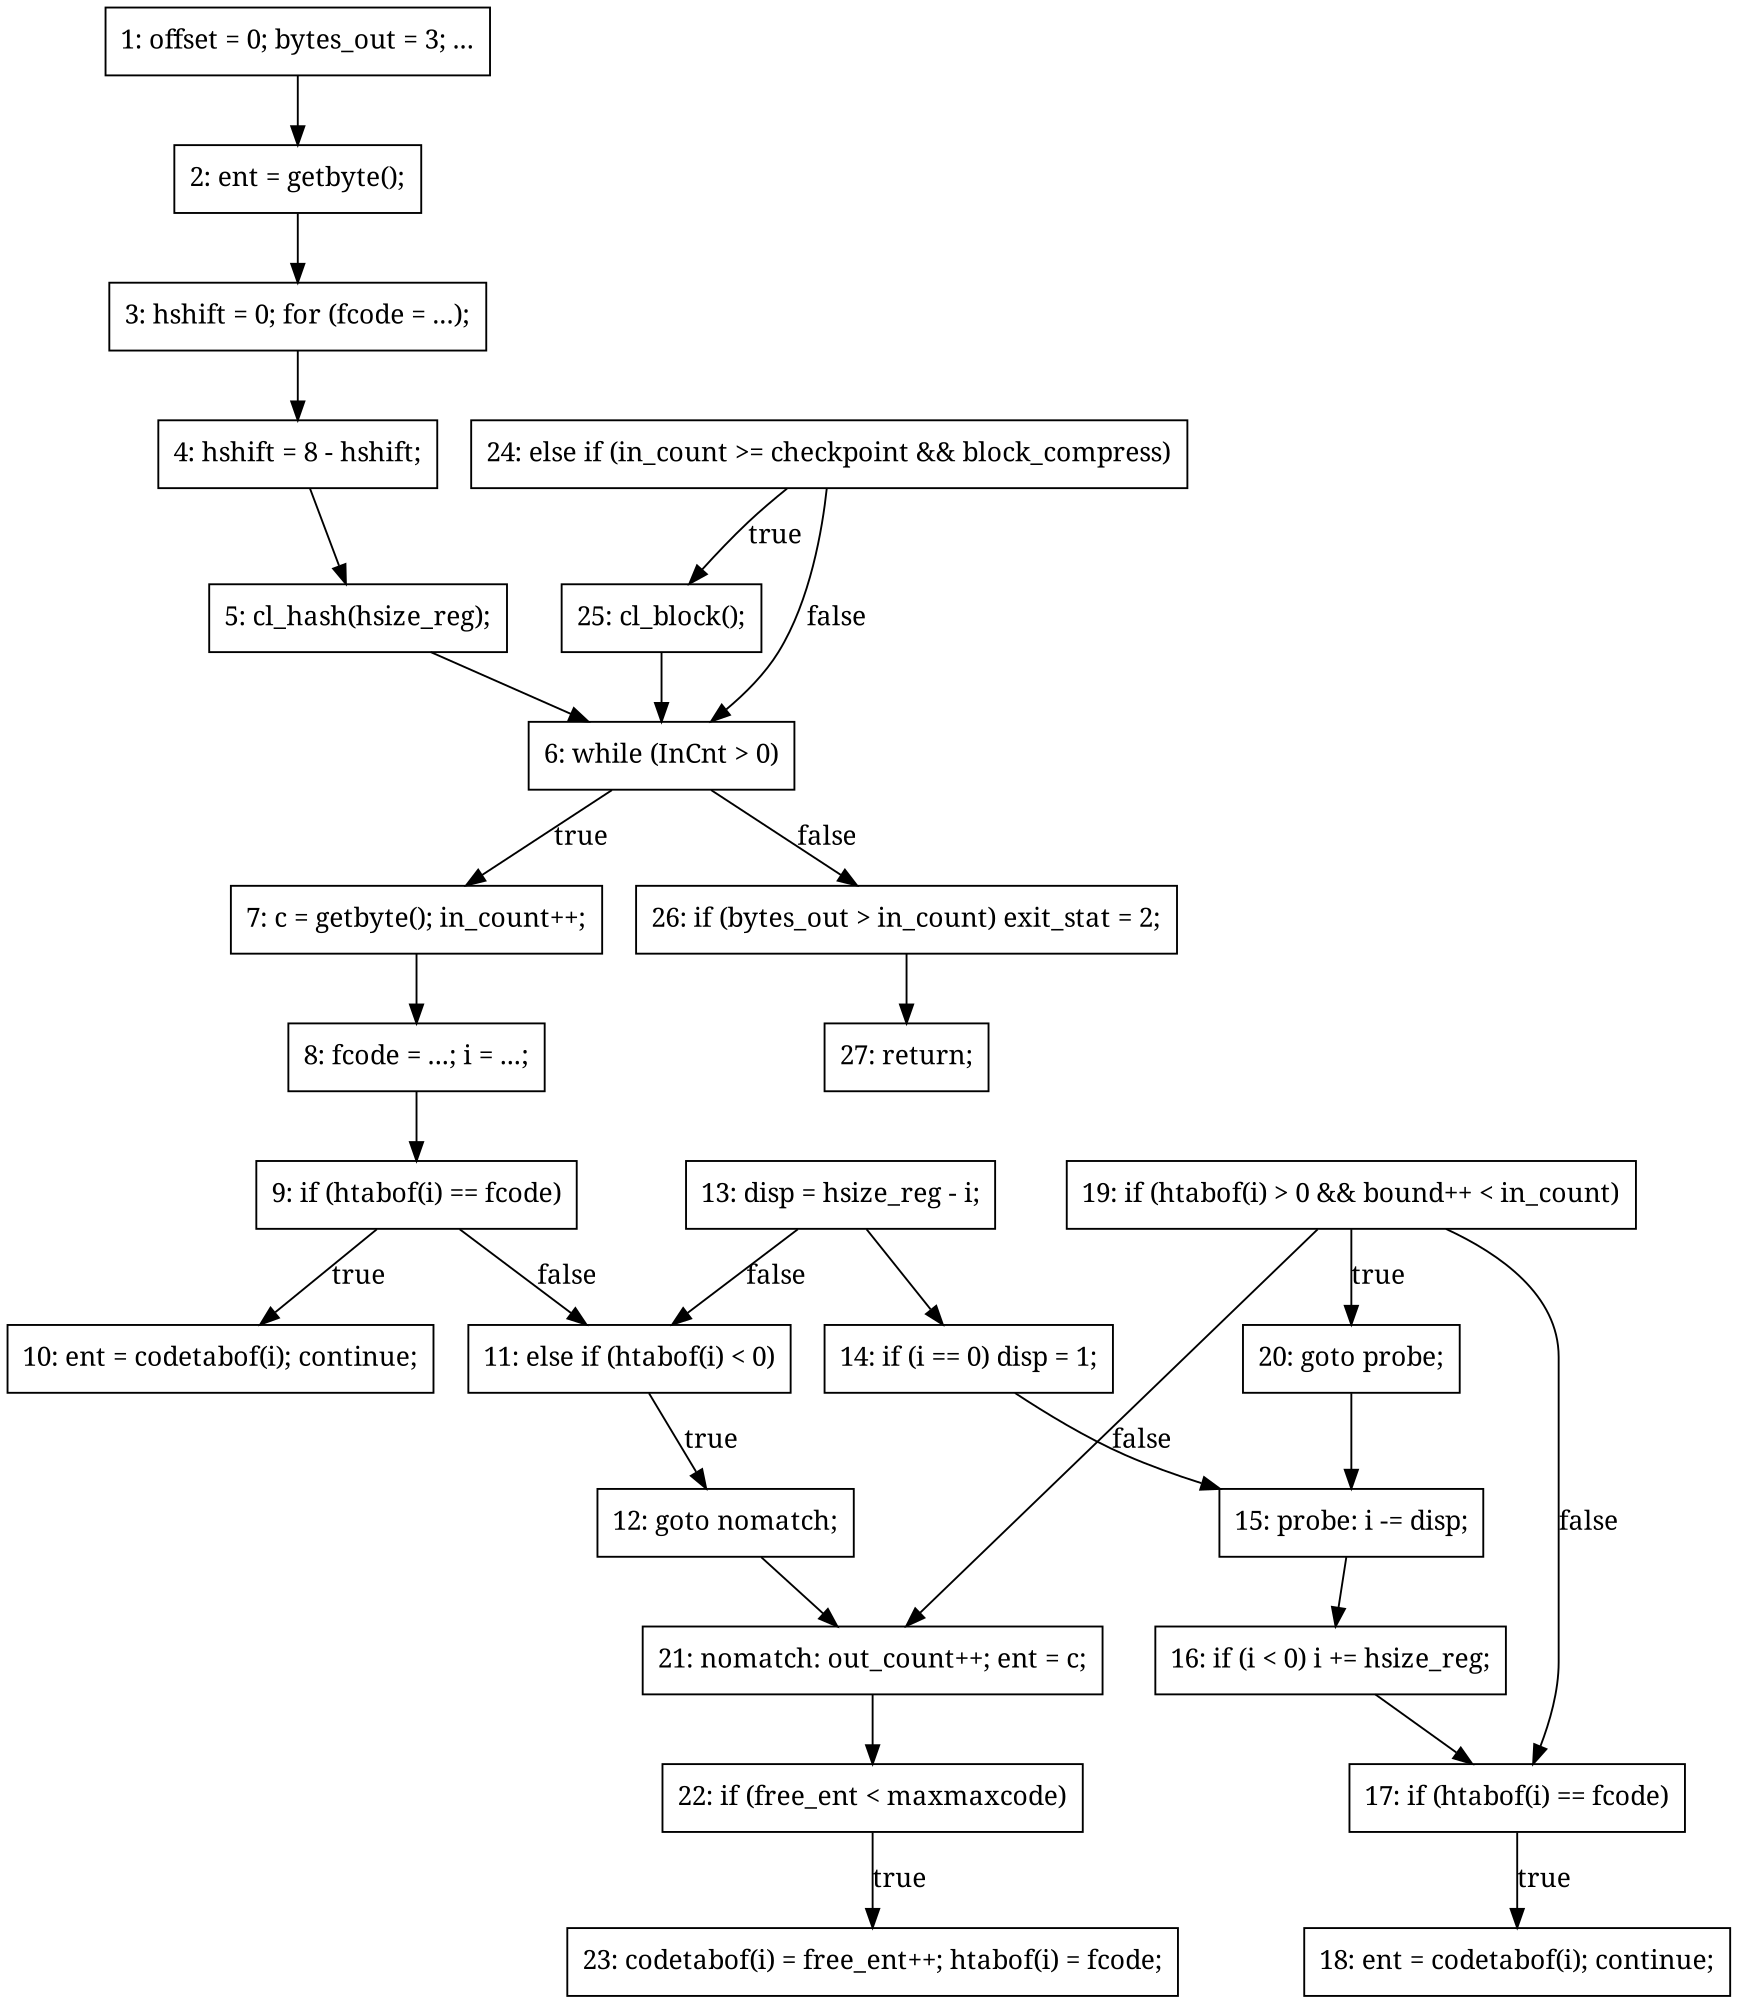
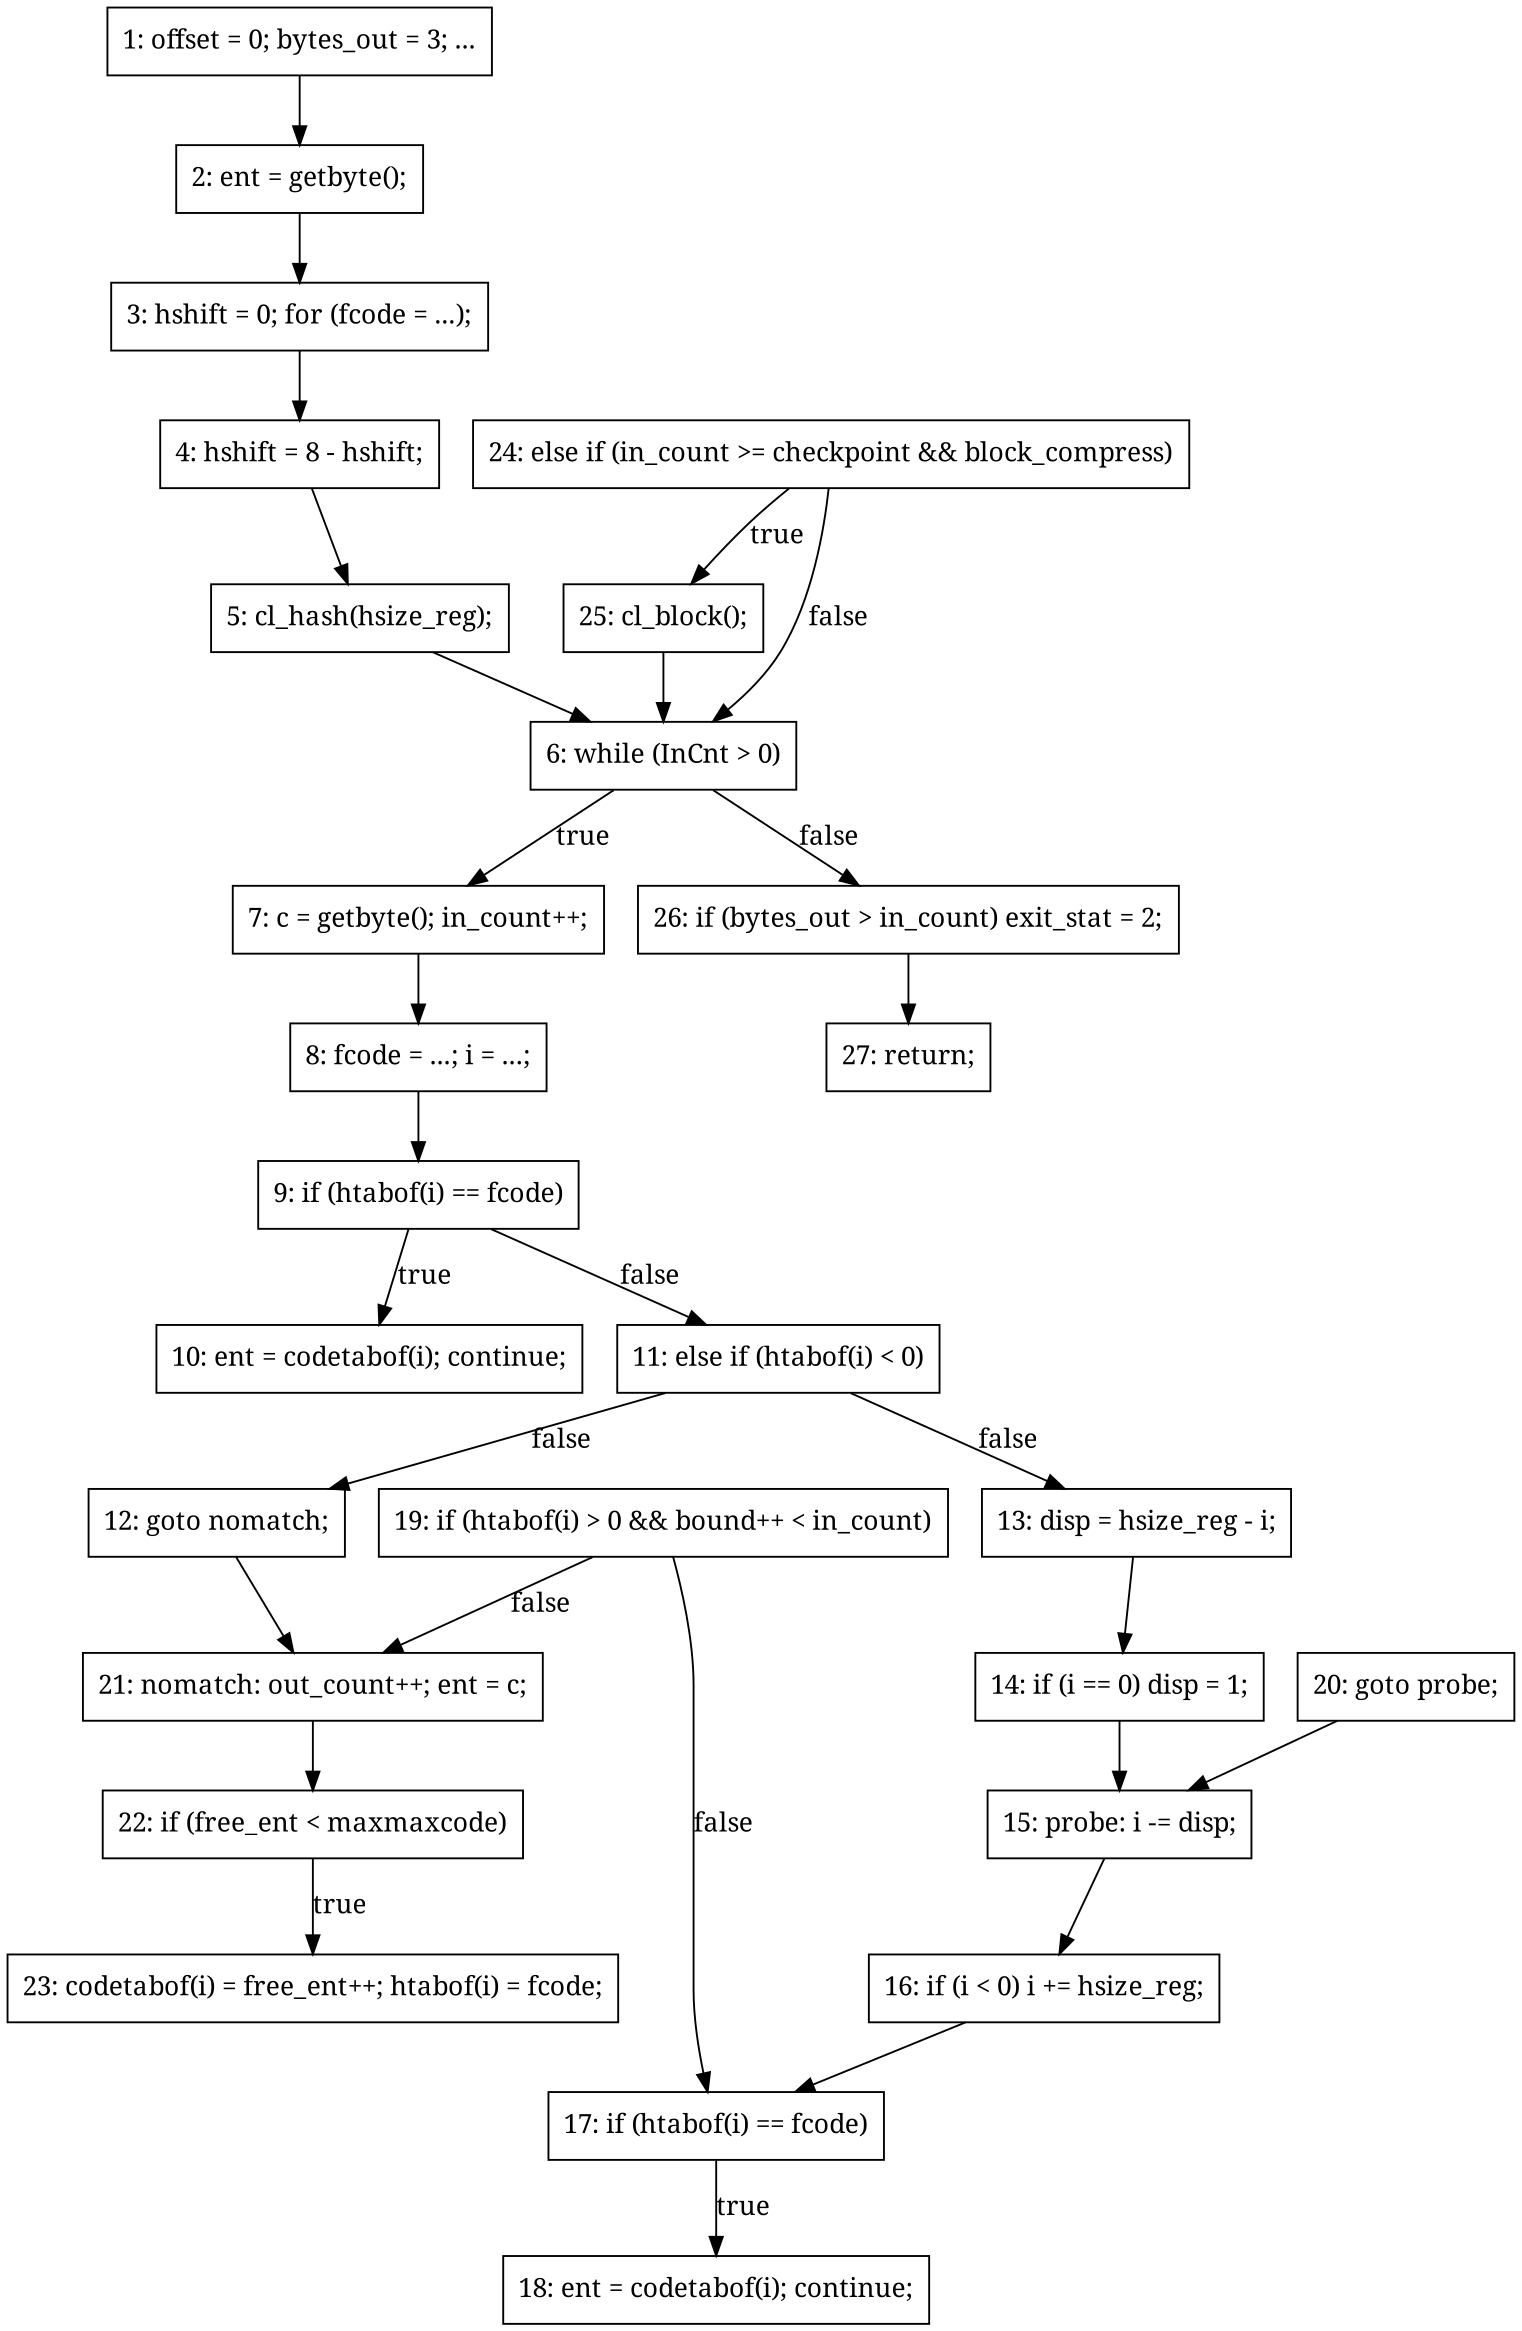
(1351, 1267) -> none
(743, 1271) -> (949, 1437)
(711, 1441) -> (562, 1441)
